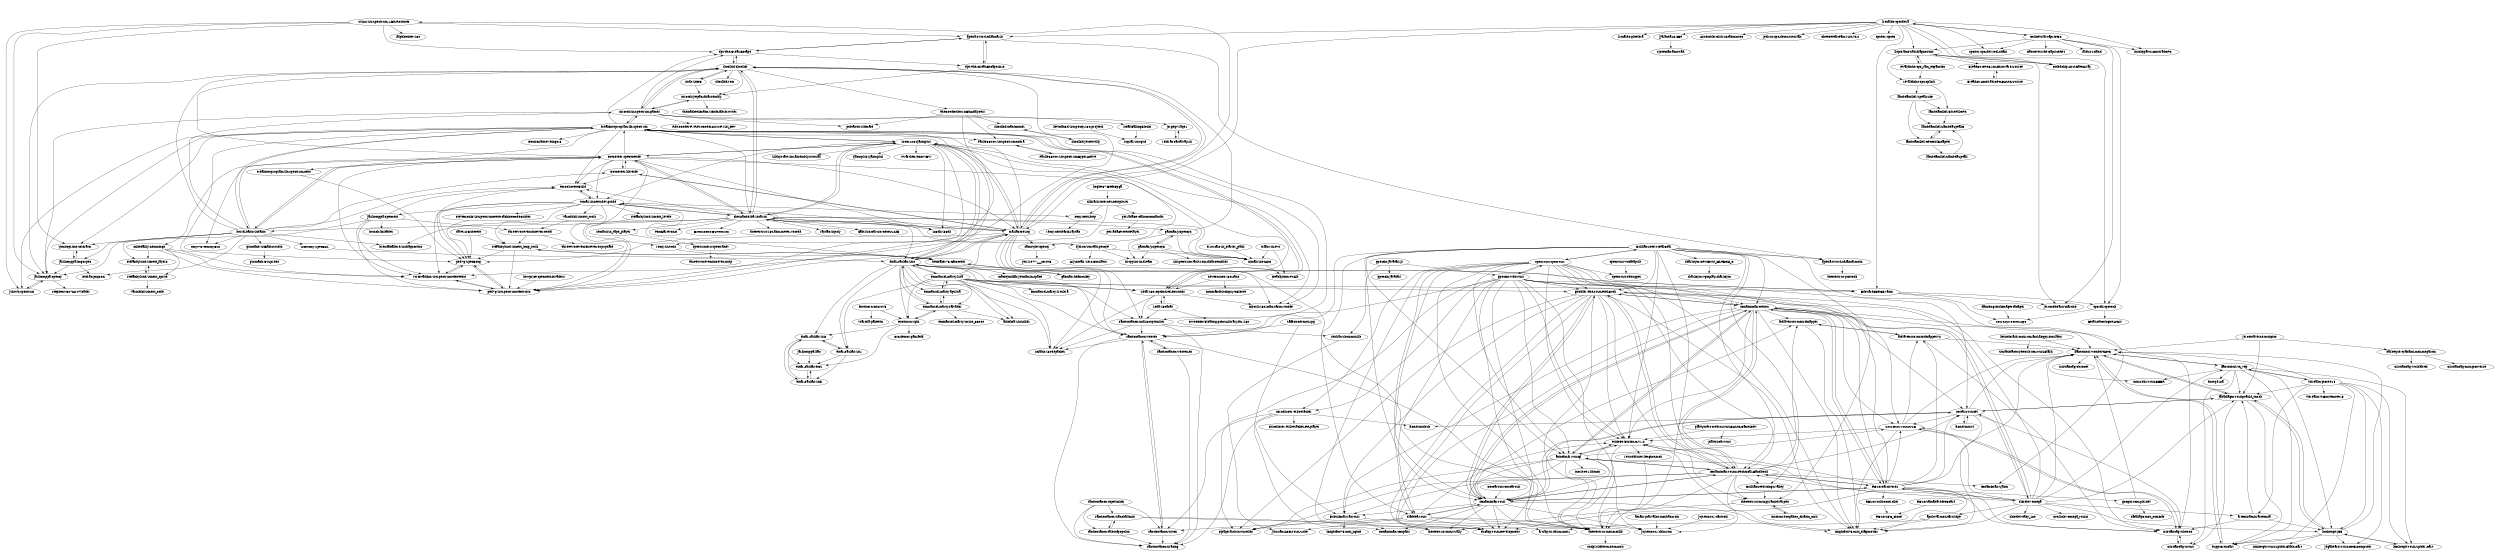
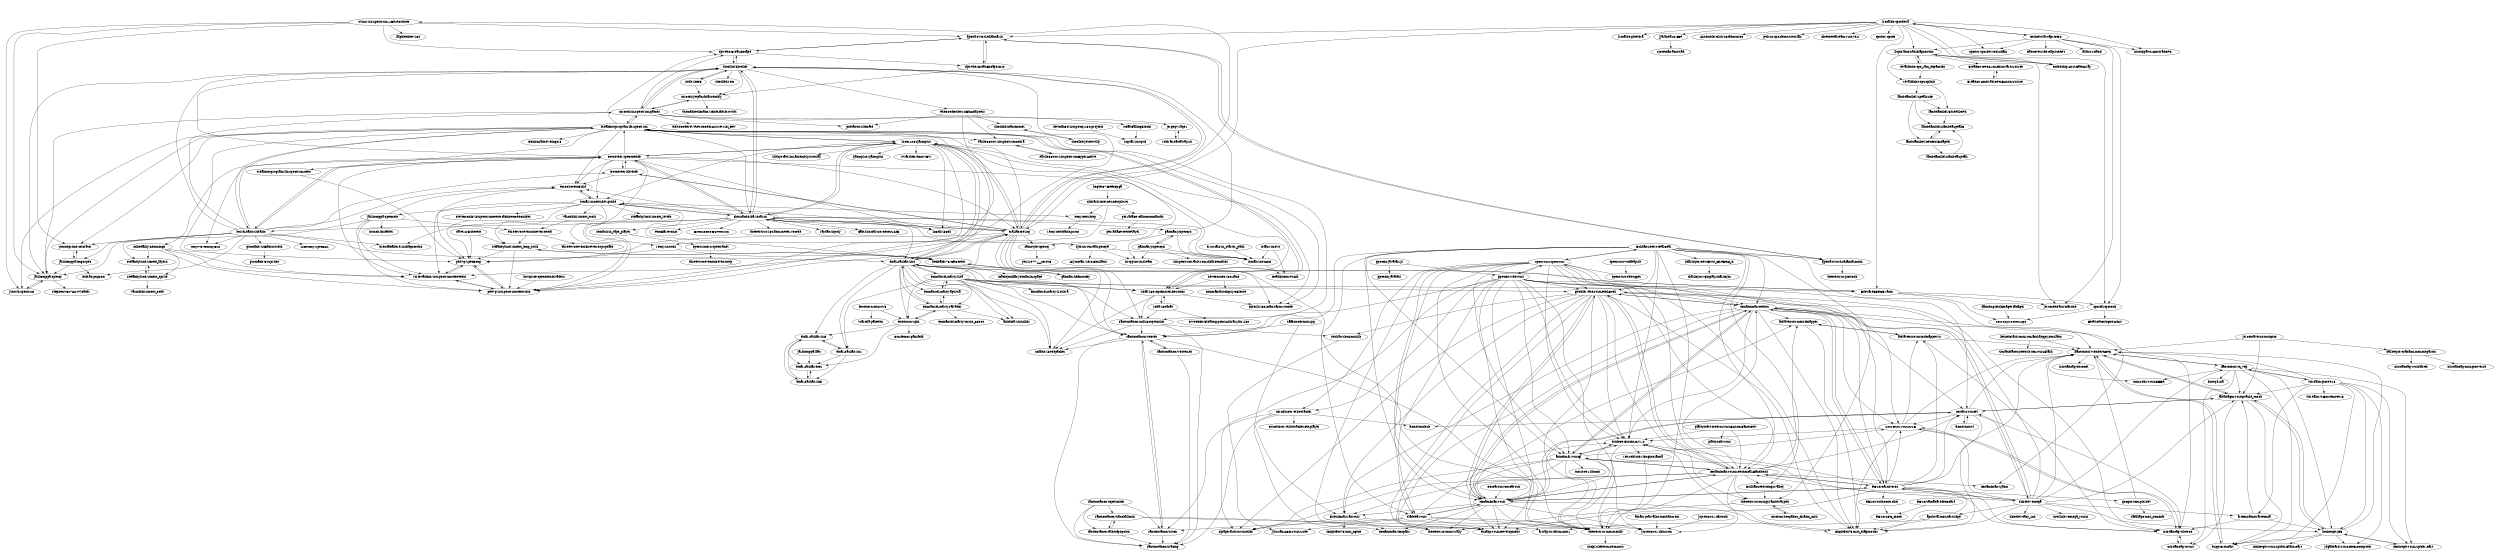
none -> (1298, 159)
(440, 215) -> (610, 255)
(1063, 232) -> (1063, 232)
(607, 257) -> (590, 258)
(1591, 270) -> (1590, 270)
(1366, 298) -> (1465, 309)
(1707, 401) -> (1741, 447)
(1643, 457) -> (1643, 457)
